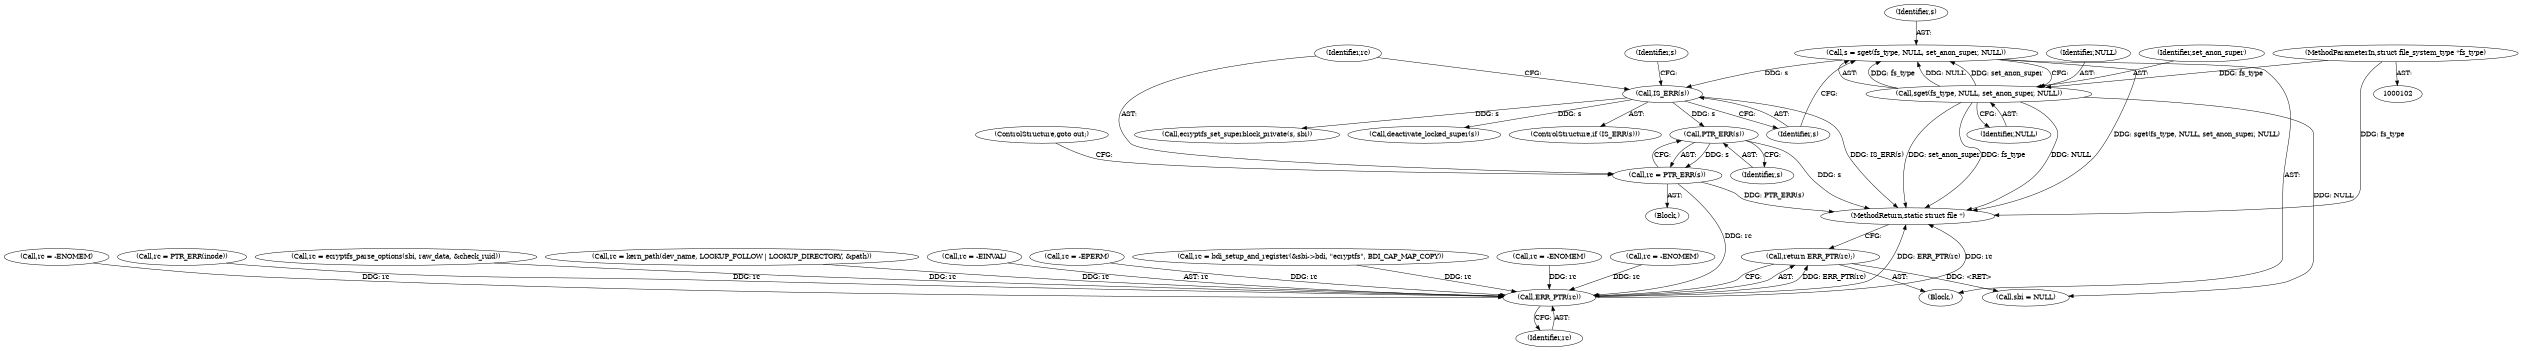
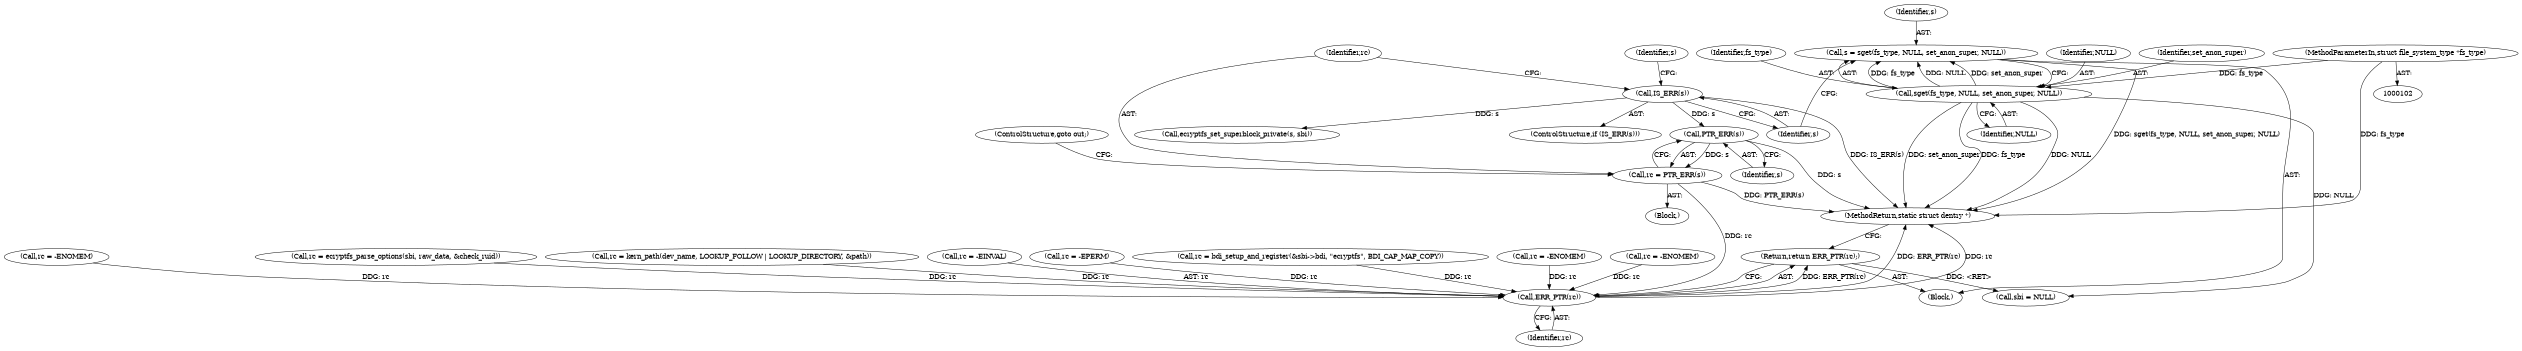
none -> (1741, 53)
(1766, 70) -> none
(1424, 135) -> none
(1908, 216) -> (1908, 216)
(182, 257) -> none
(1810, 257) -> (1810, 257)
